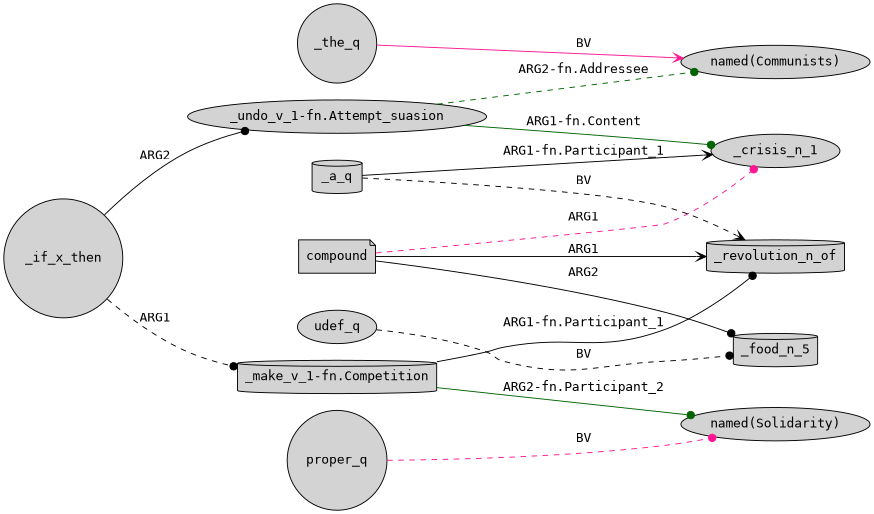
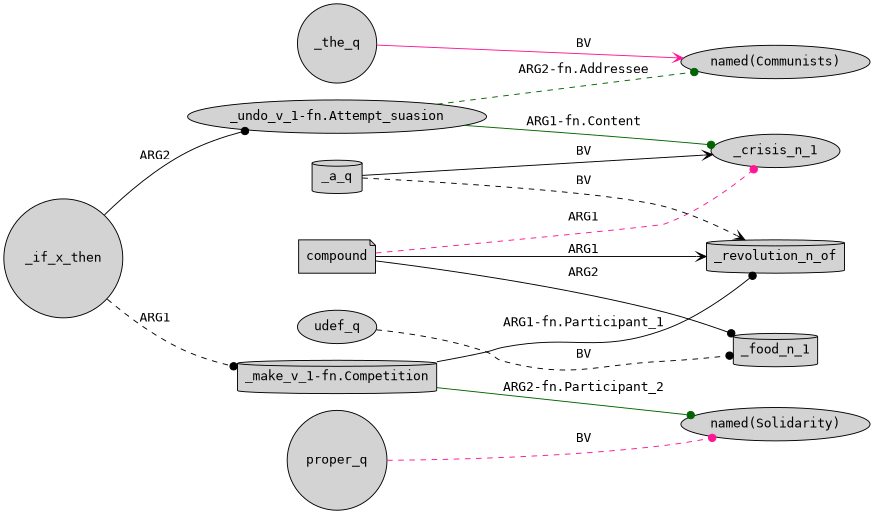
(584, 151) -> (584, 151)
(775, 350) -> (775, 350)
